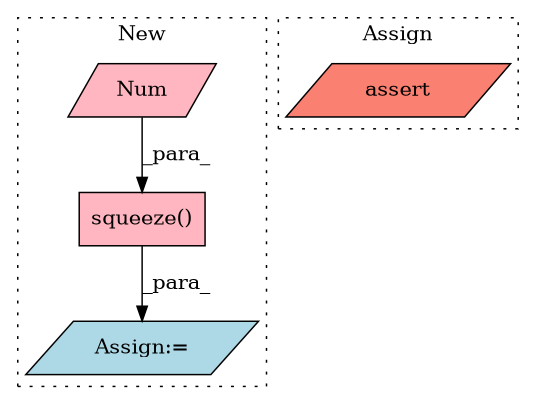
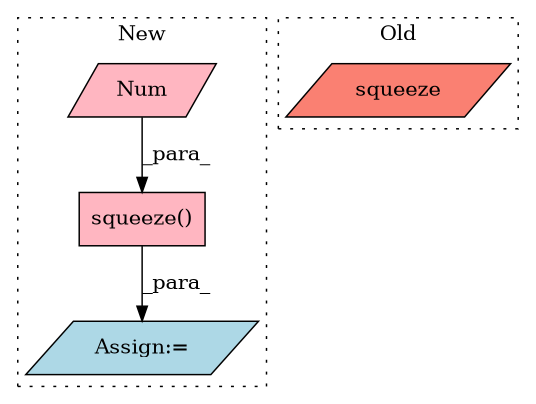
(398, 35) -> (398, 35)
(398, 90) -> (398, 90)
